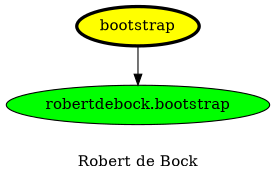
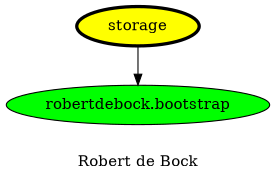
(138, 26) -> (138, 26)
